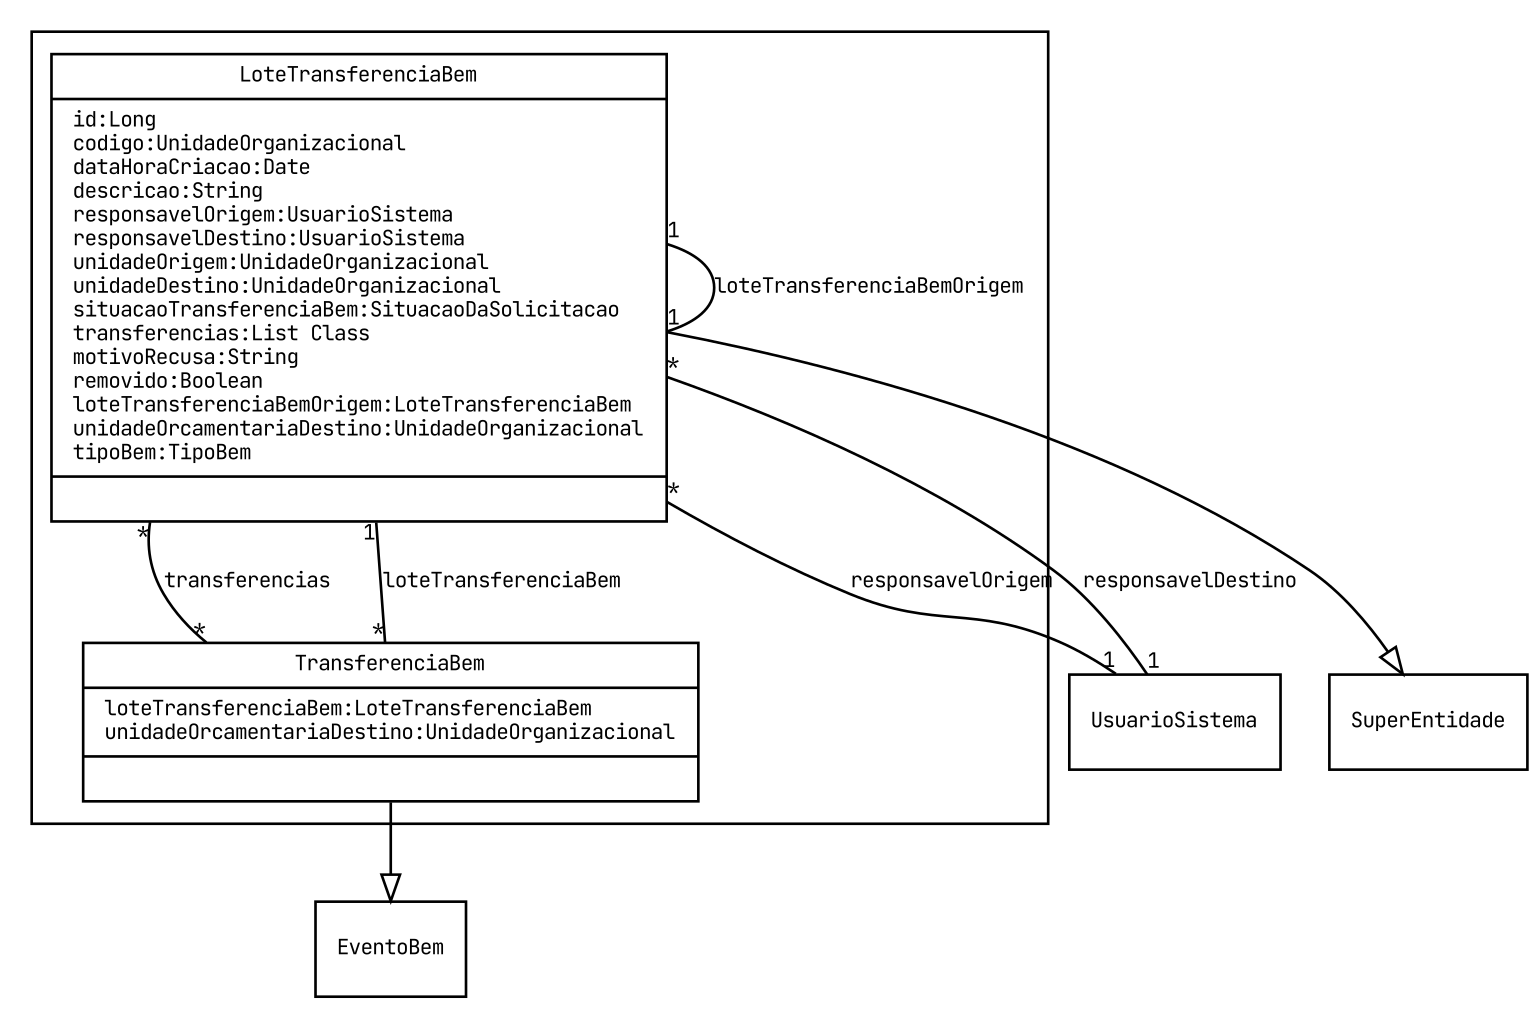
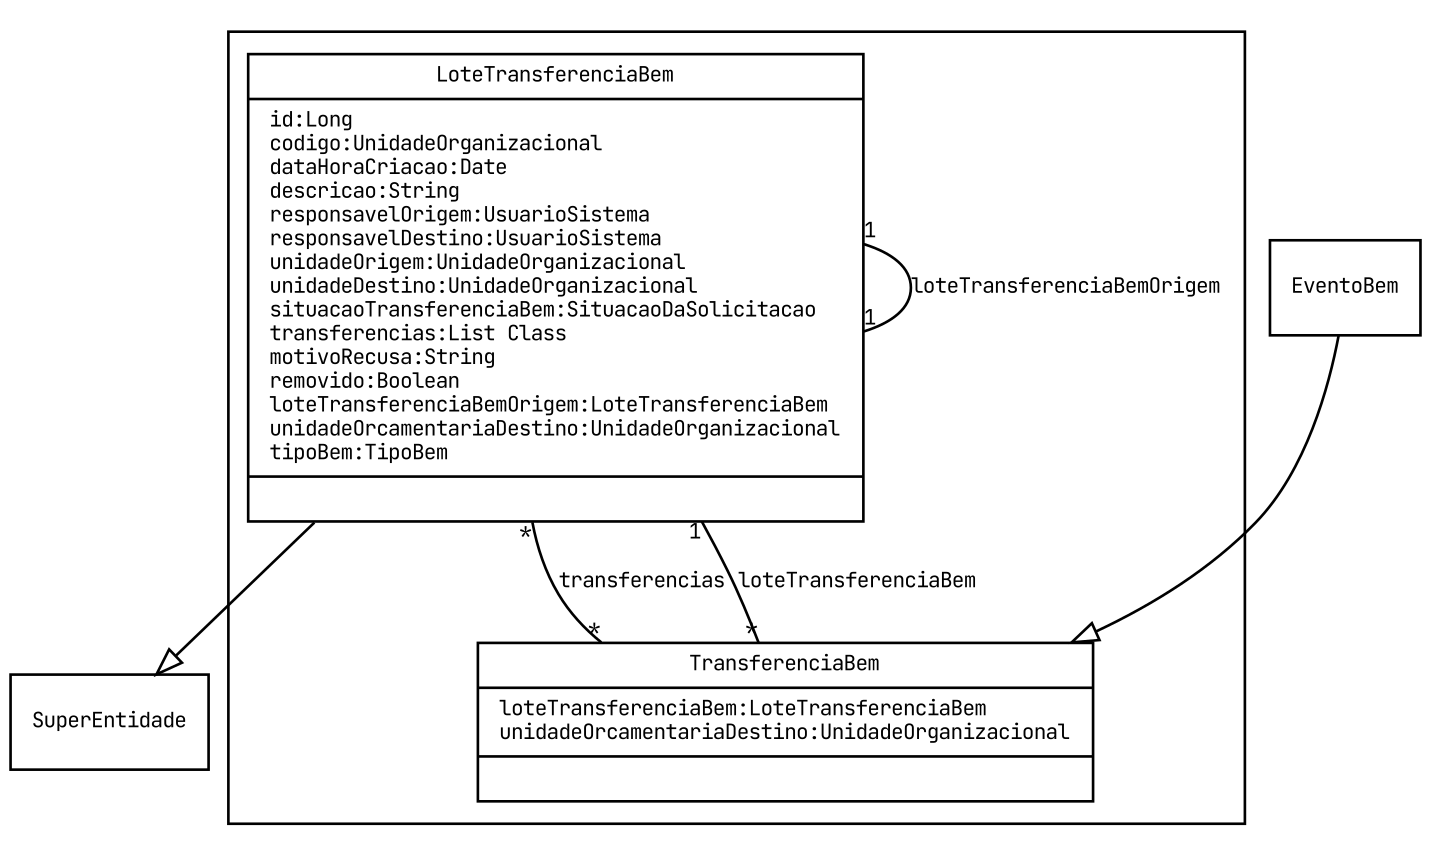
(1175, 722) -> none
(391, 840) -> (1266, 510)
